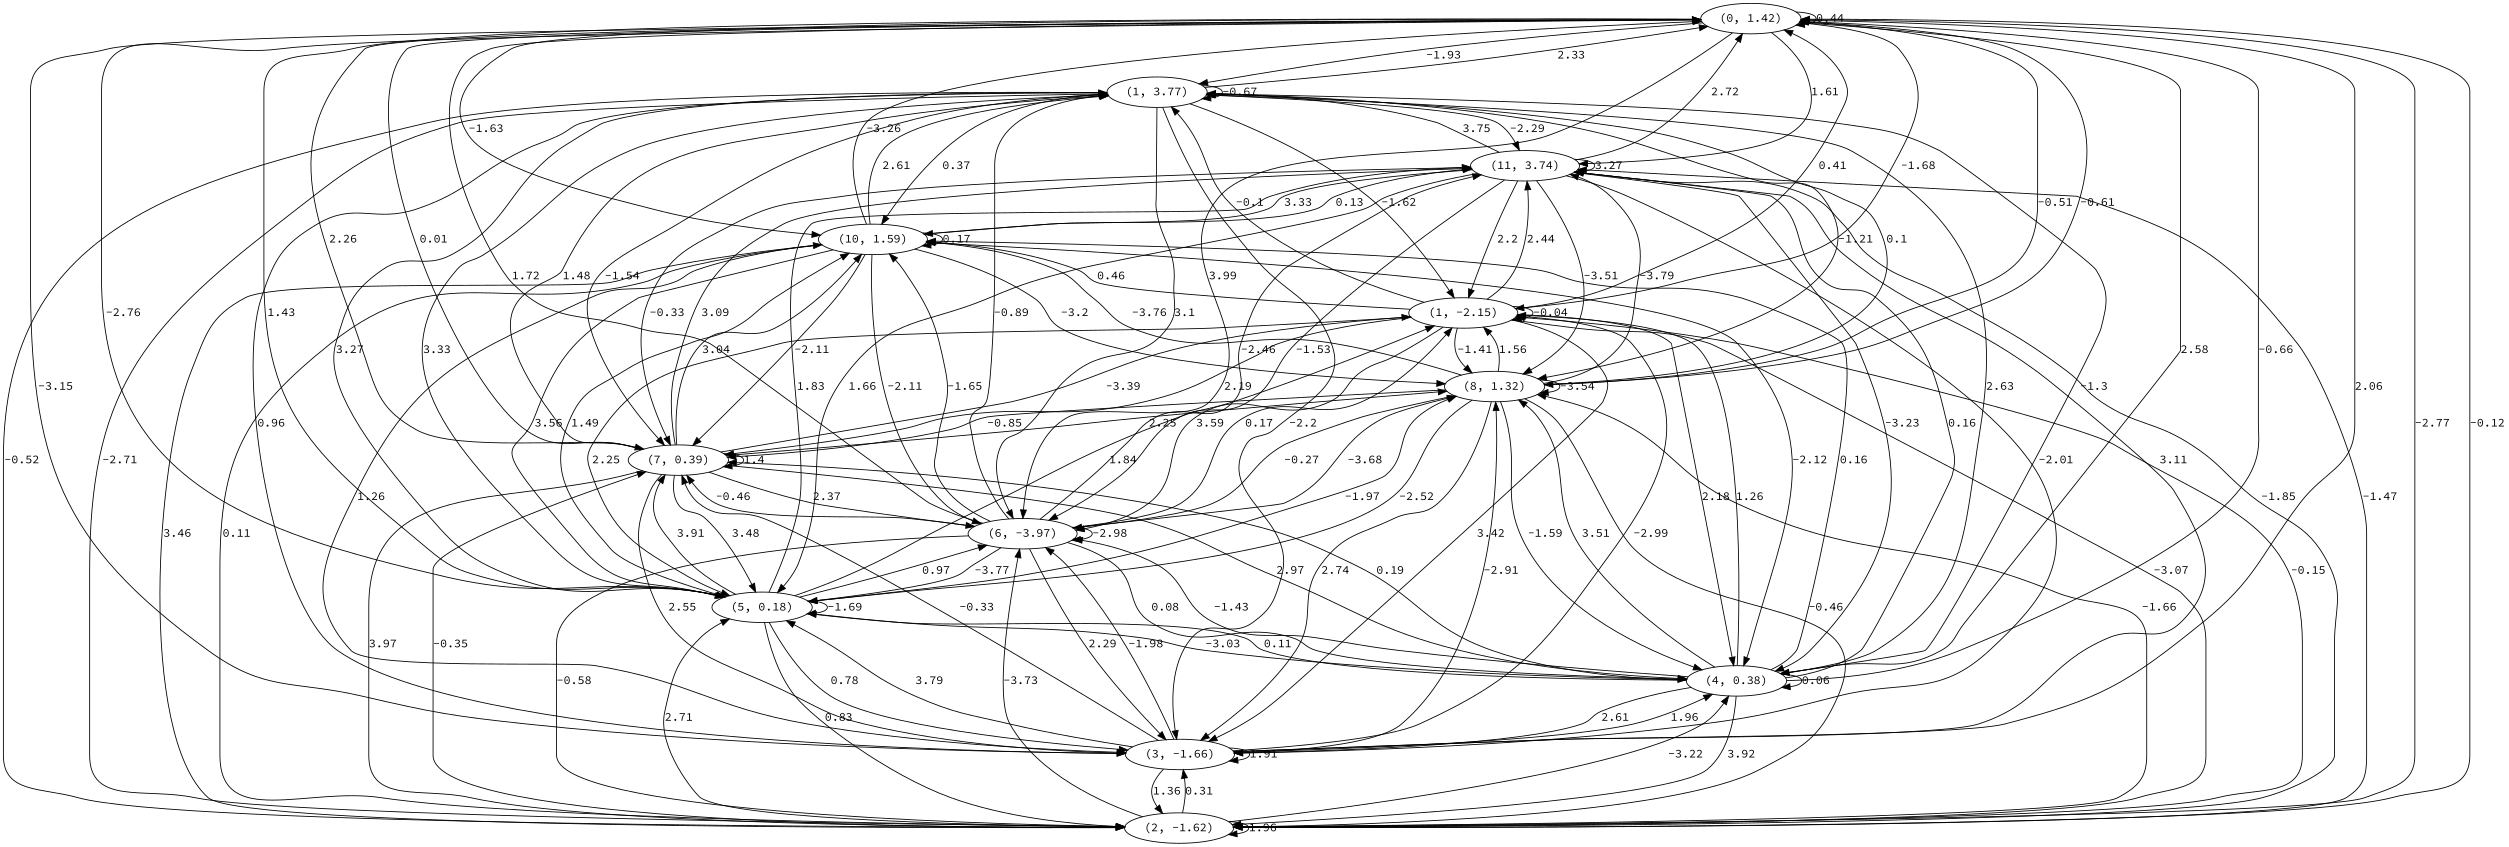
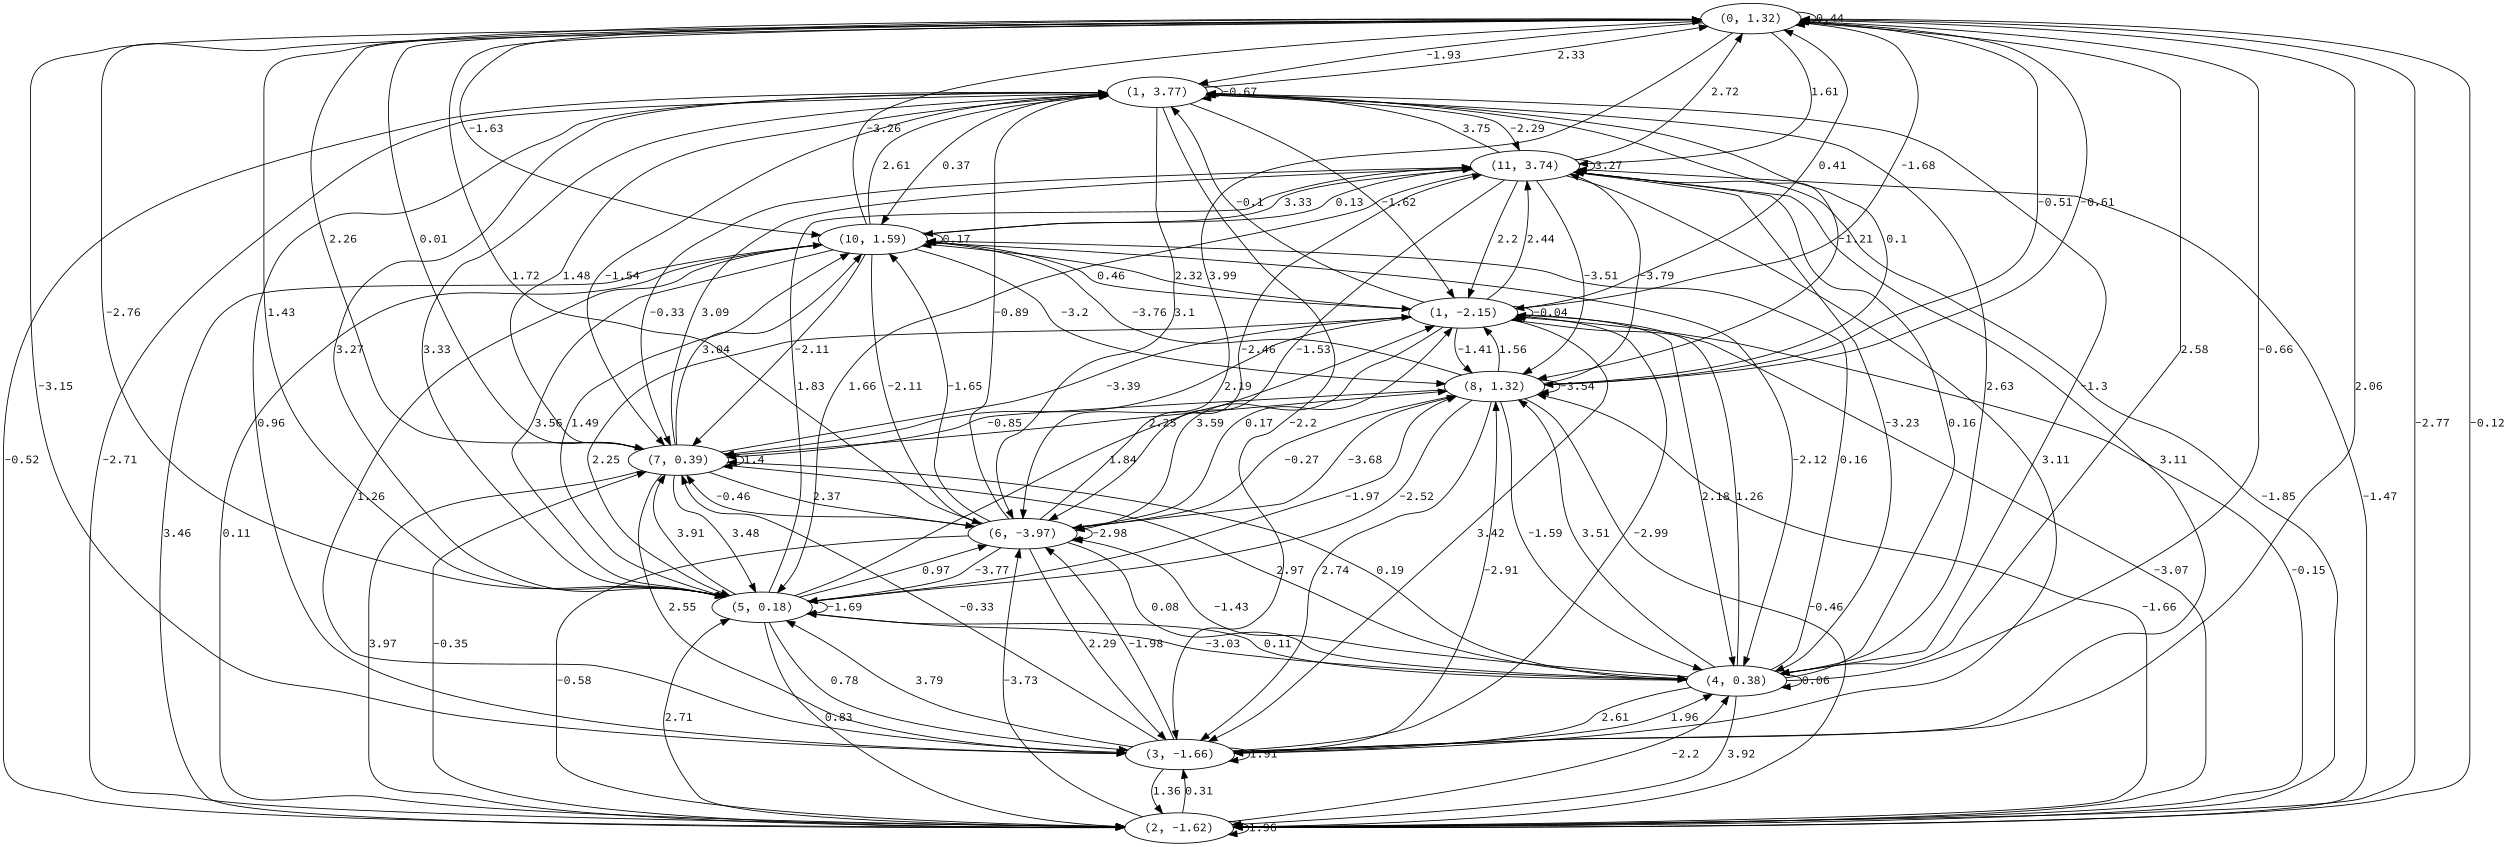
(1751, 19) -> (1751, 19)
none -> (1163, 280)
(2056, 460) -> (2056, 460)
(1686, 754) -> (1686, 754)
